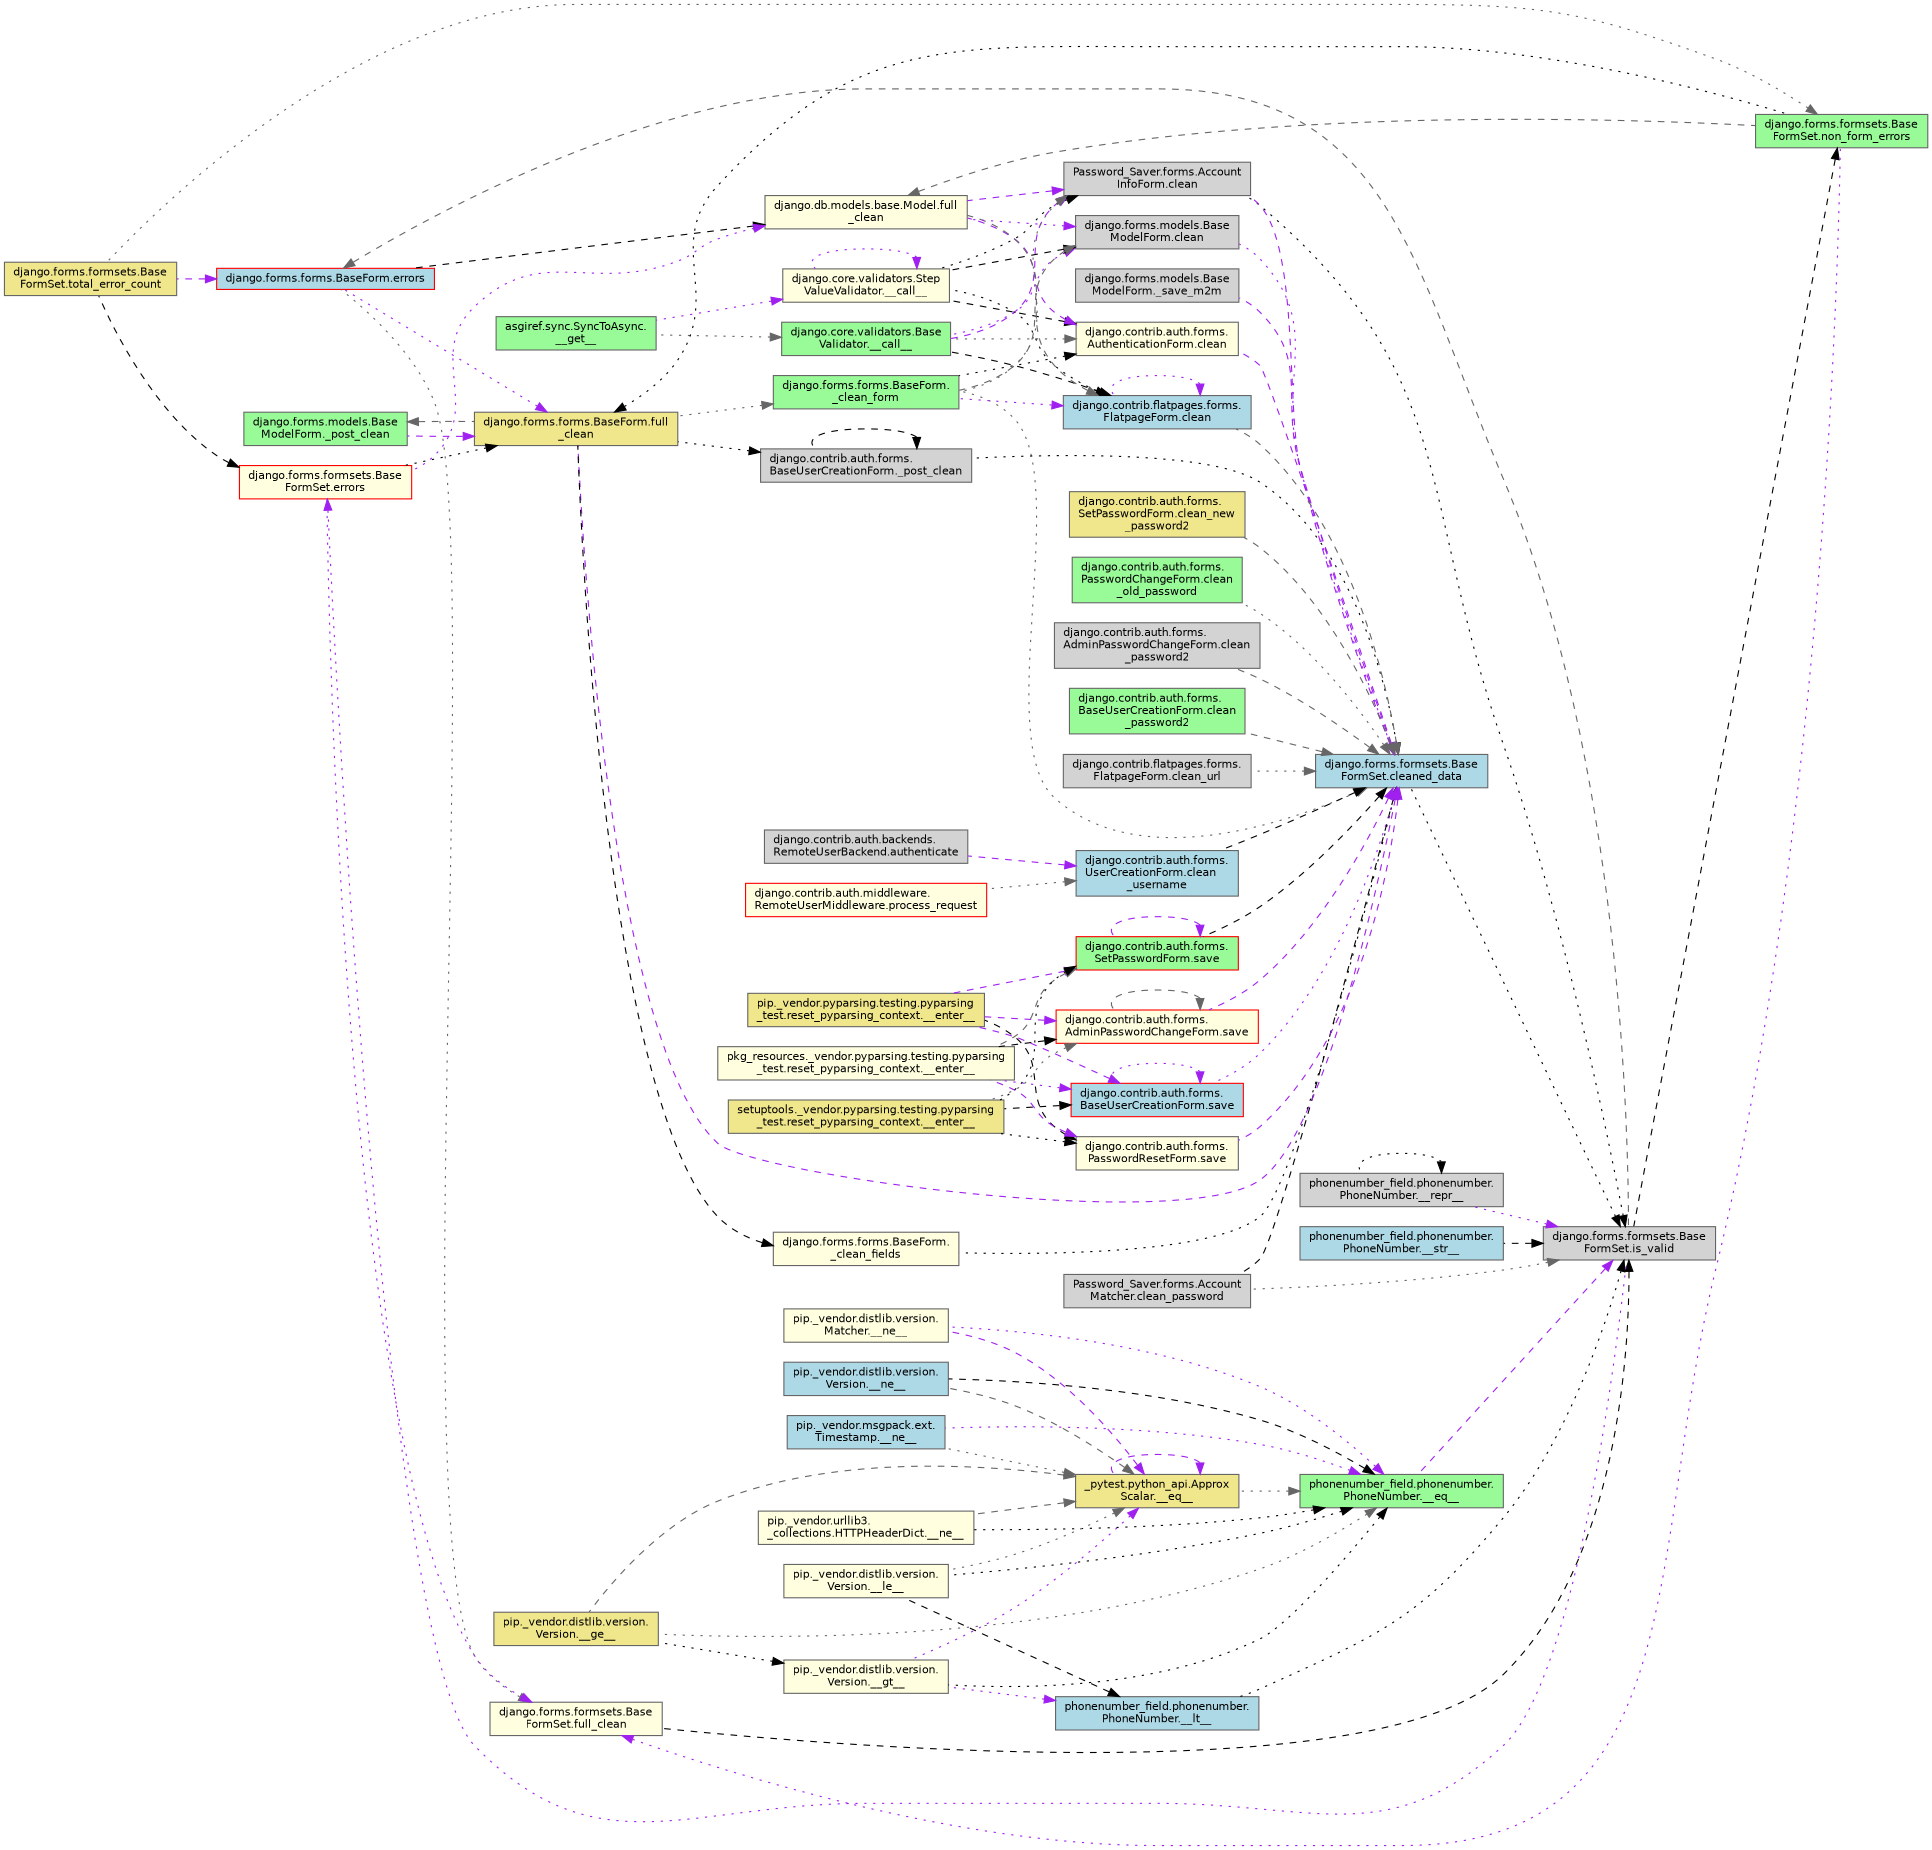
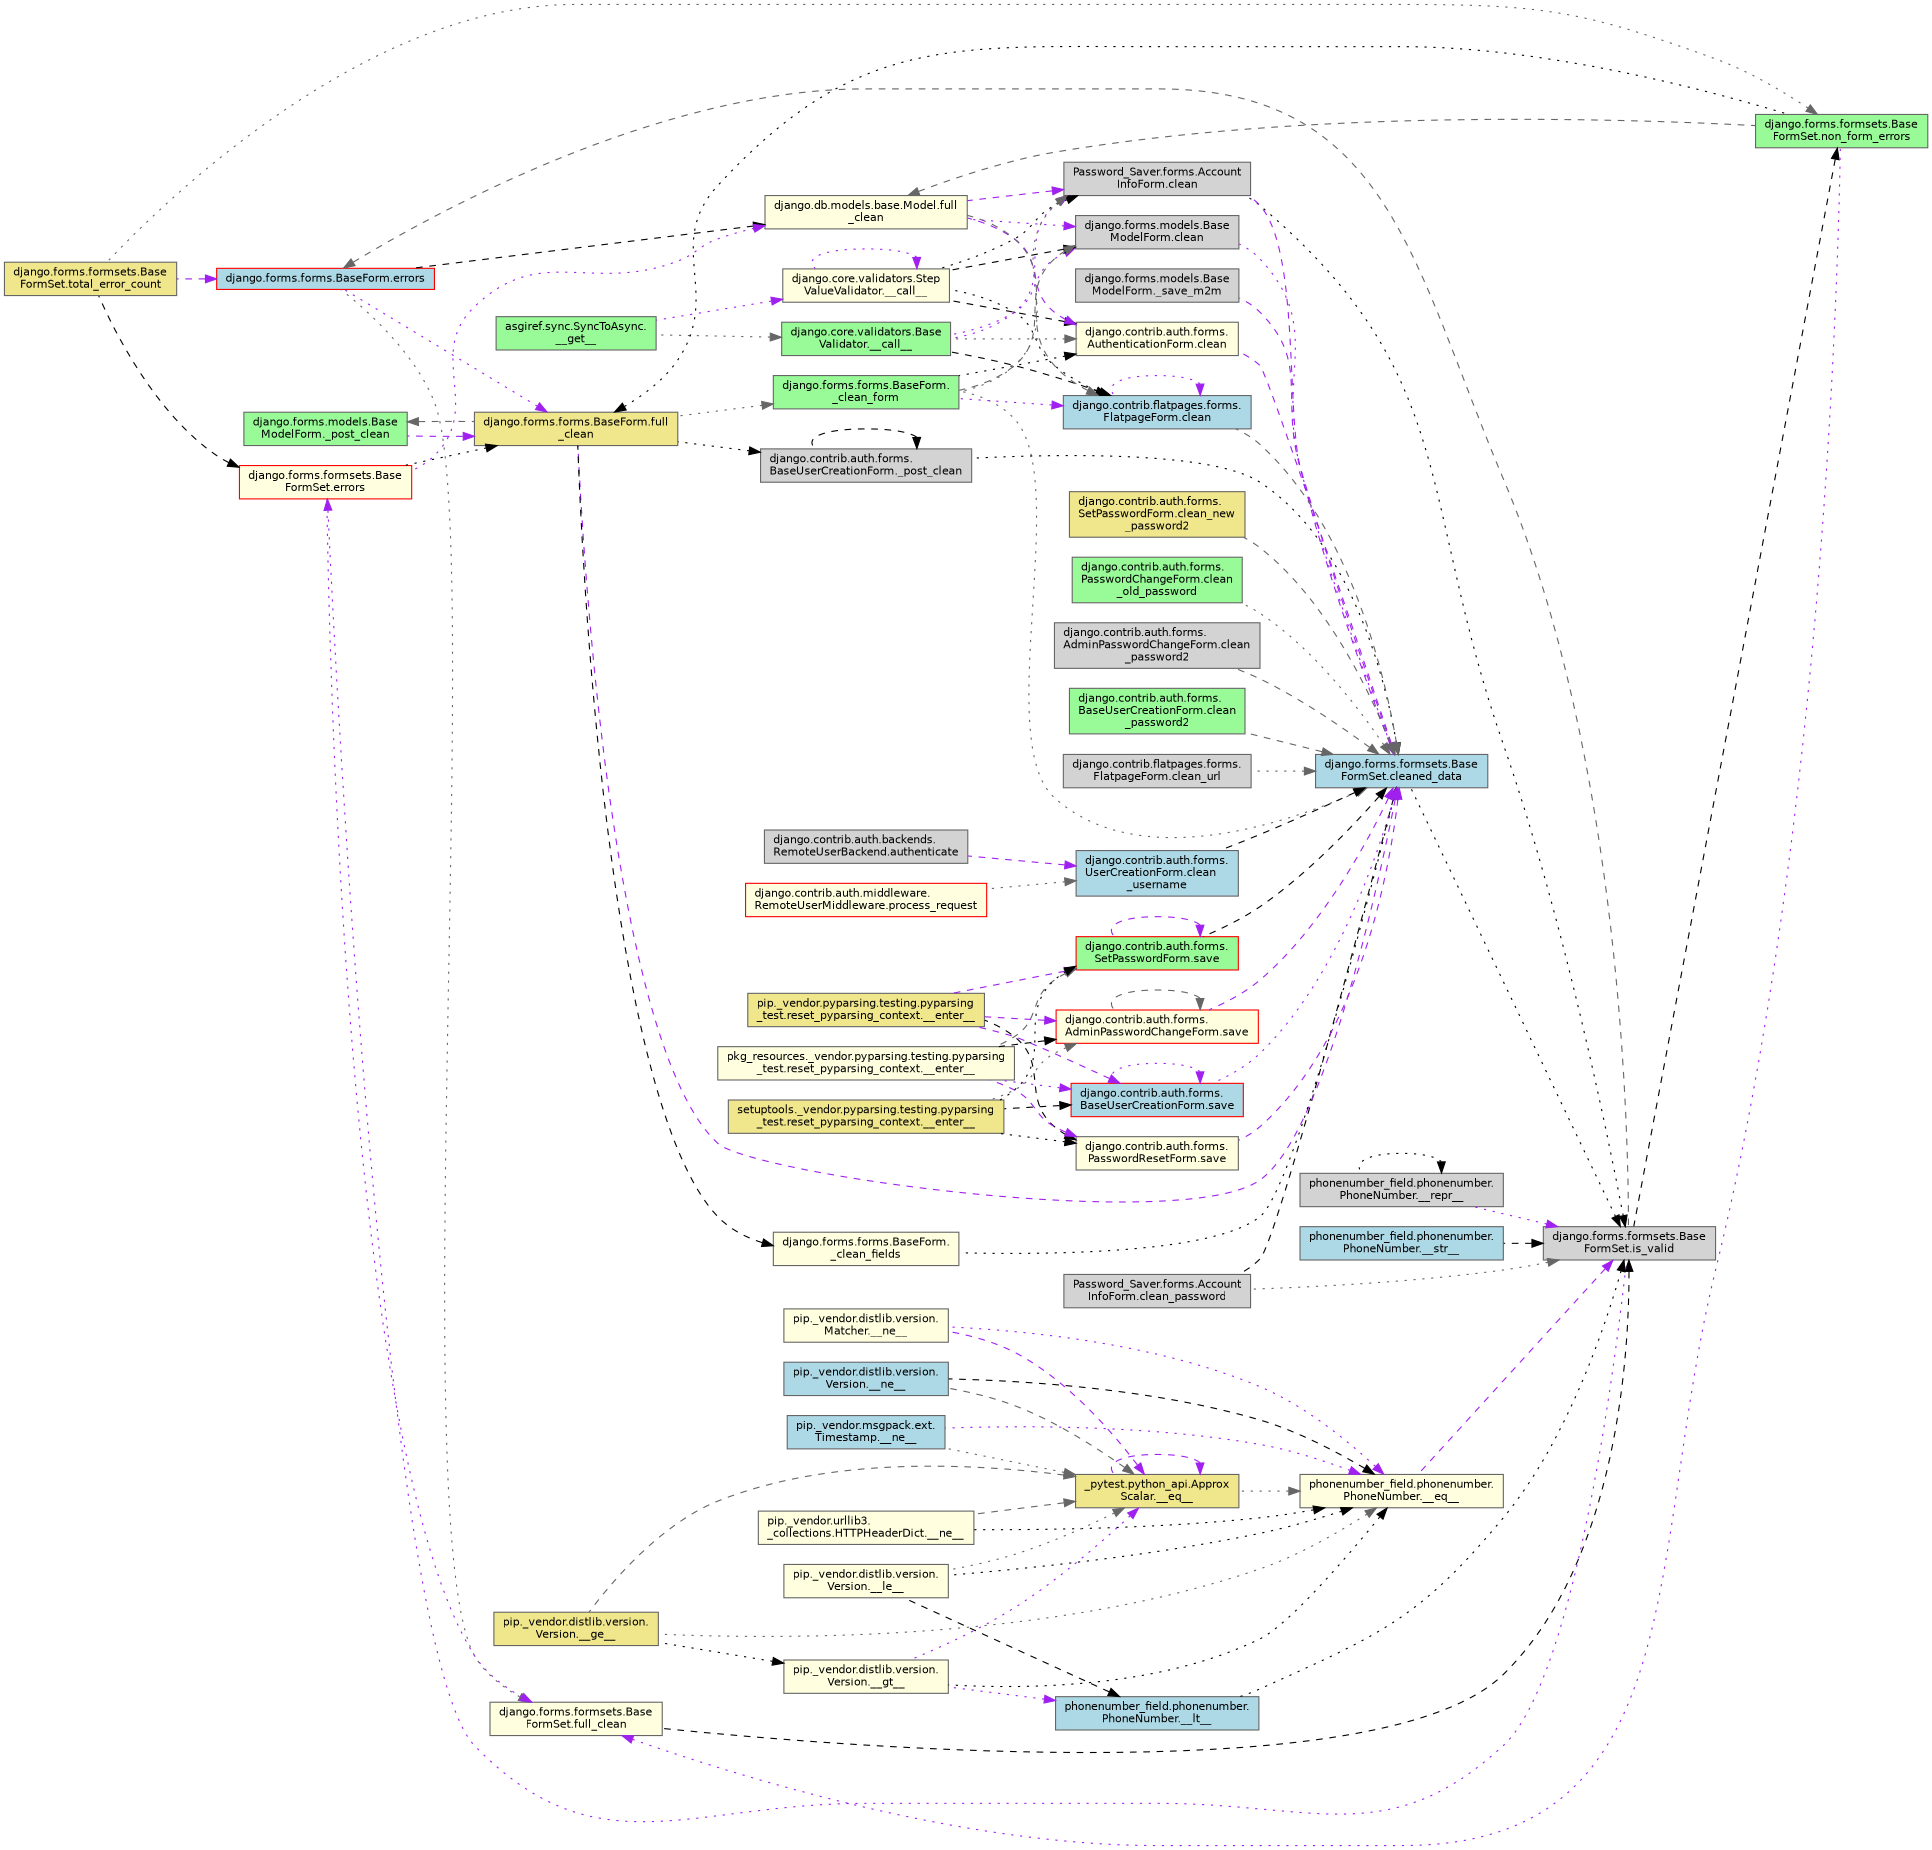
(1030, 290) -> (1030, 290)
(1157, 1291) -> (1157, 1291)
(1402, 1491) -> (1402, 1491)
